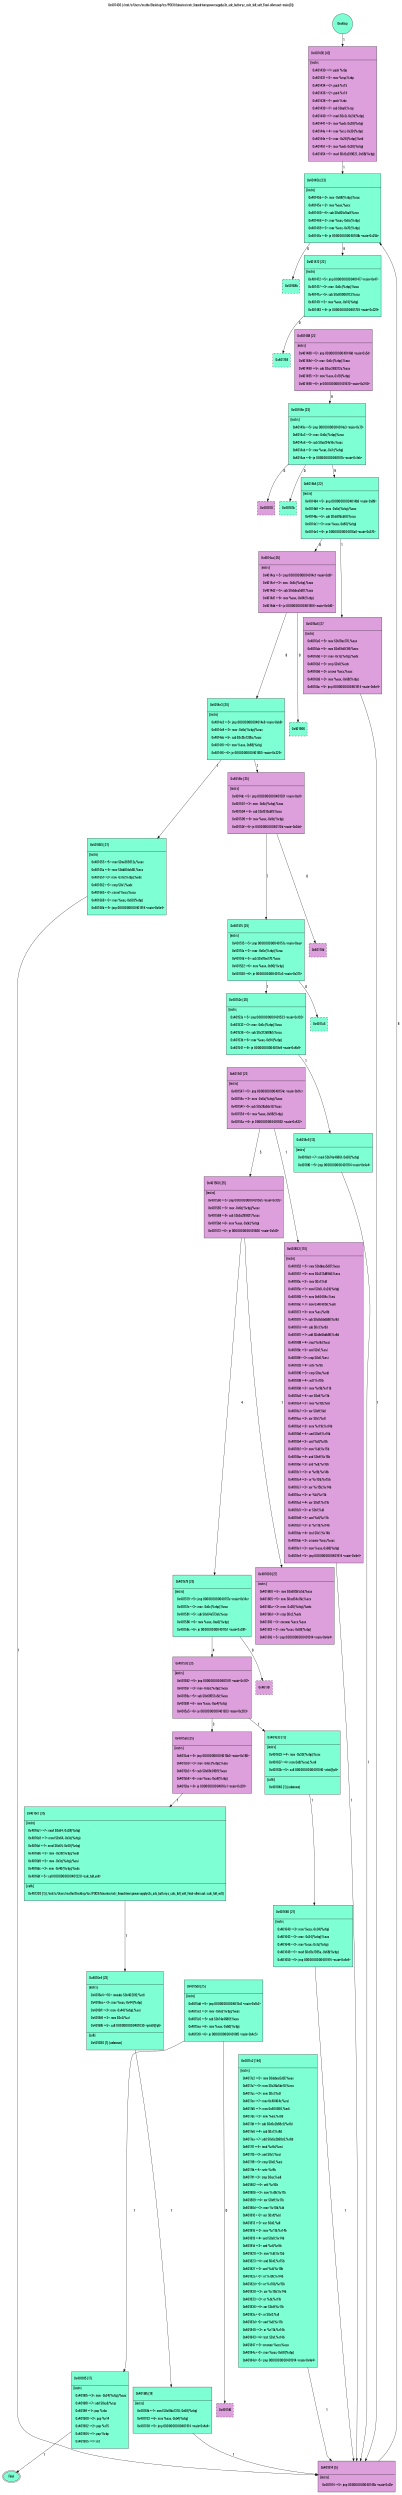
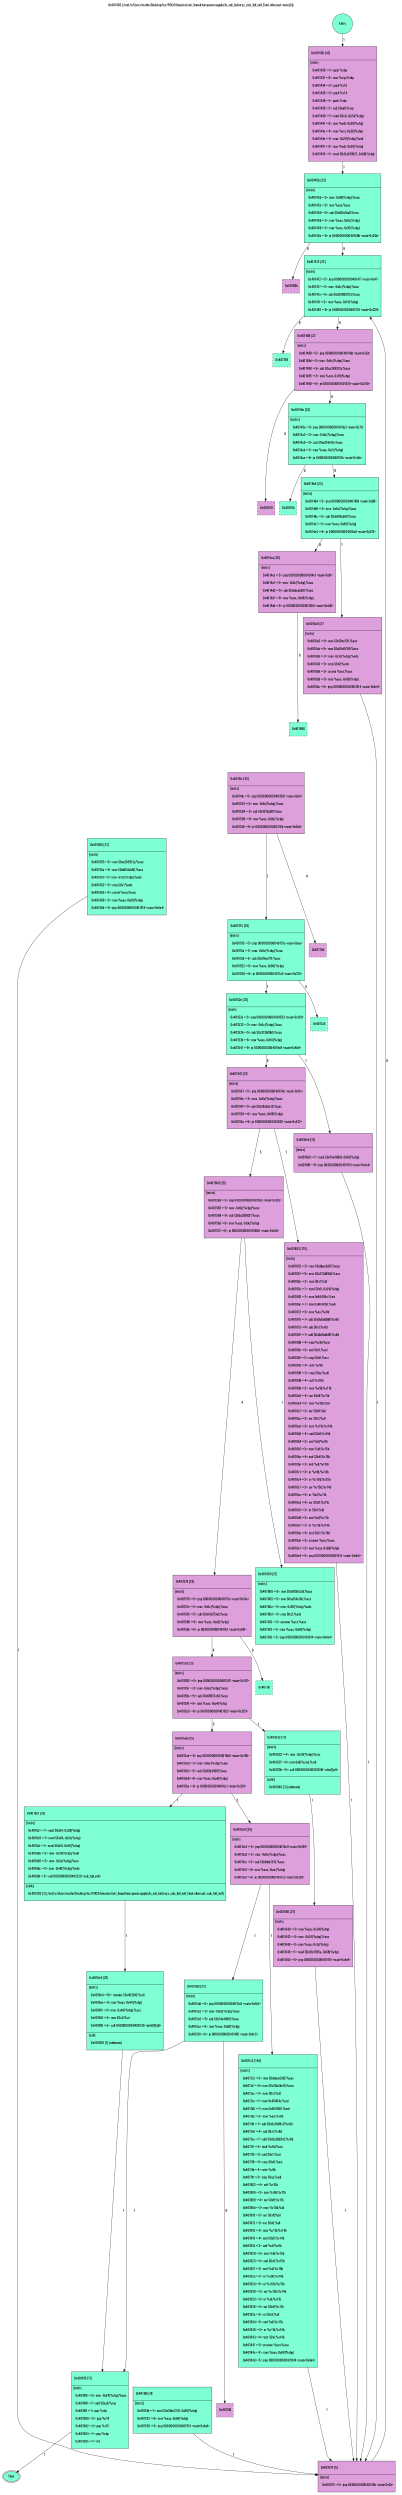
(343, 24) -> (343, 24)
(291, 286) -> (291, 286)
none -> (338, 322)
(276, 480) -> (270, 441)
(246, 729) -> none
none -> (266, 1060)
(333, 1153) -> (333, 1153)
(397, 1354) -> (386, 1390)
(212, 1606) -> (212, 1606)
(295, 1606) -> (295, 1606)
(264, 1688) -> (264, 1688)
none -> (270, 1854)
(313, 1936) -> (313, 1936)
(158, 2217) -> (113, 2210)
